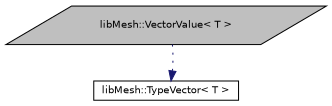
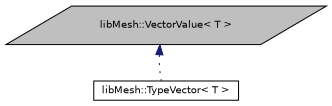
(173, 58) -> (160, 68)
